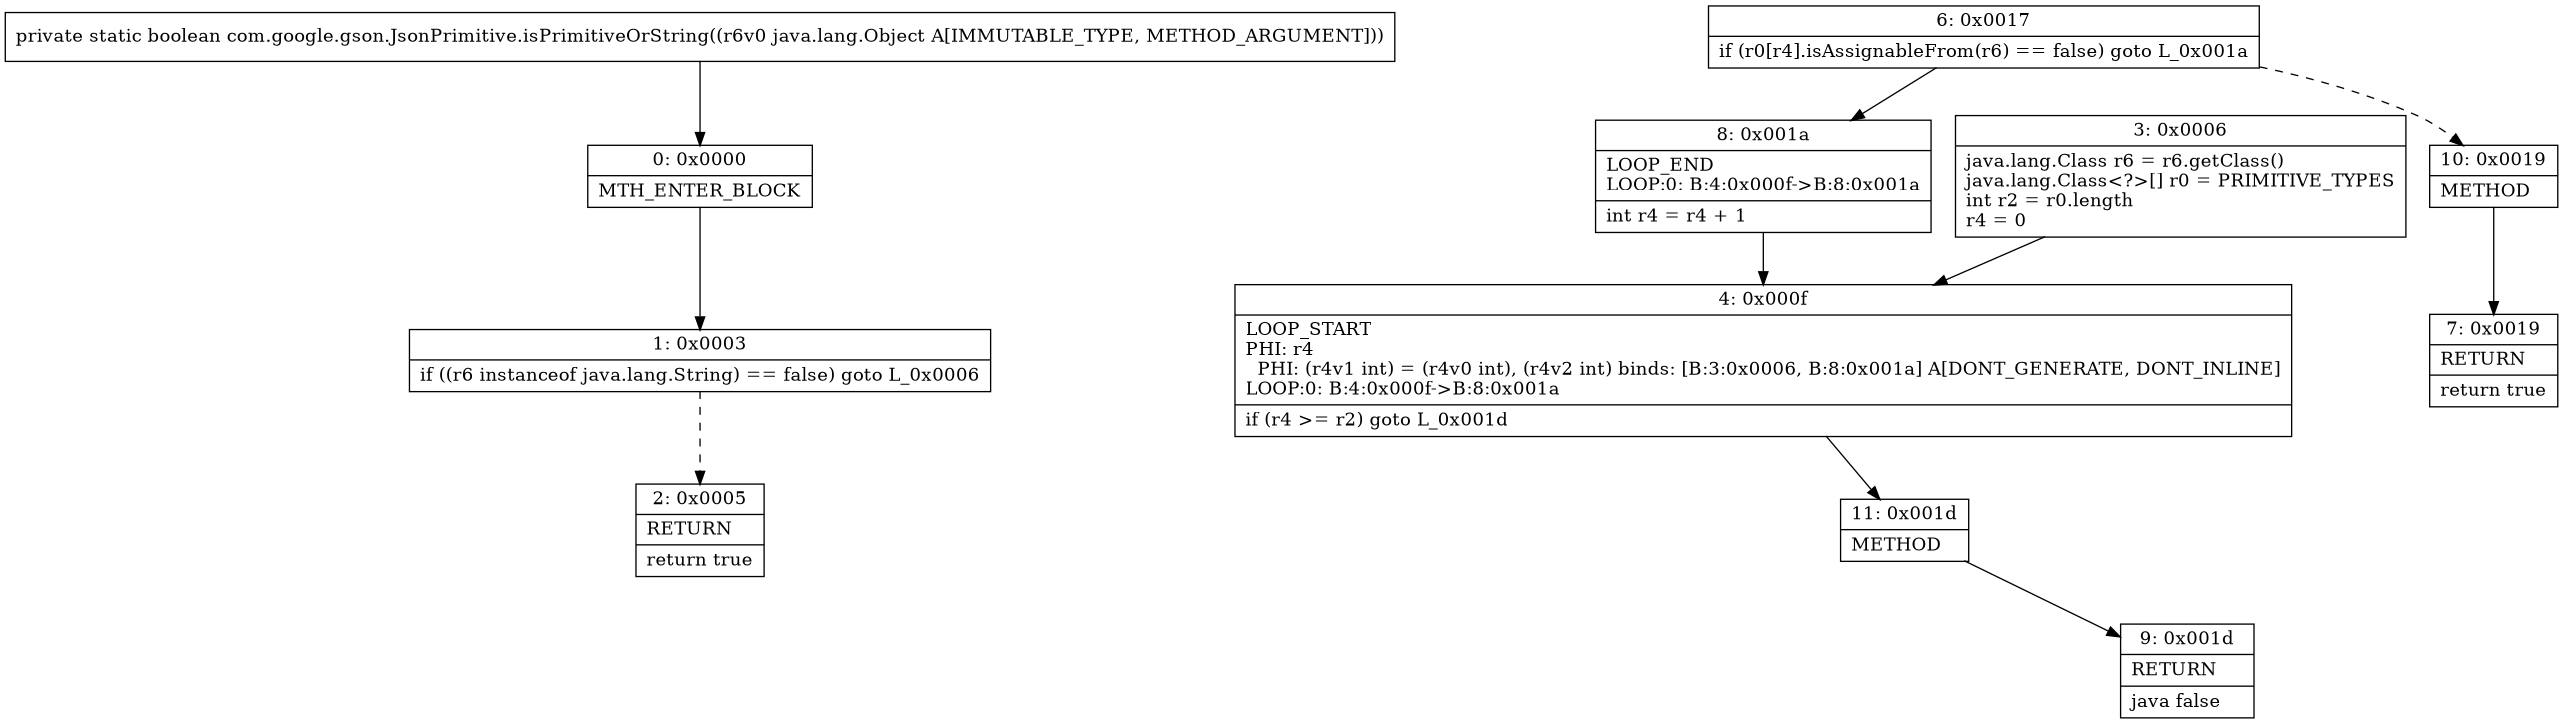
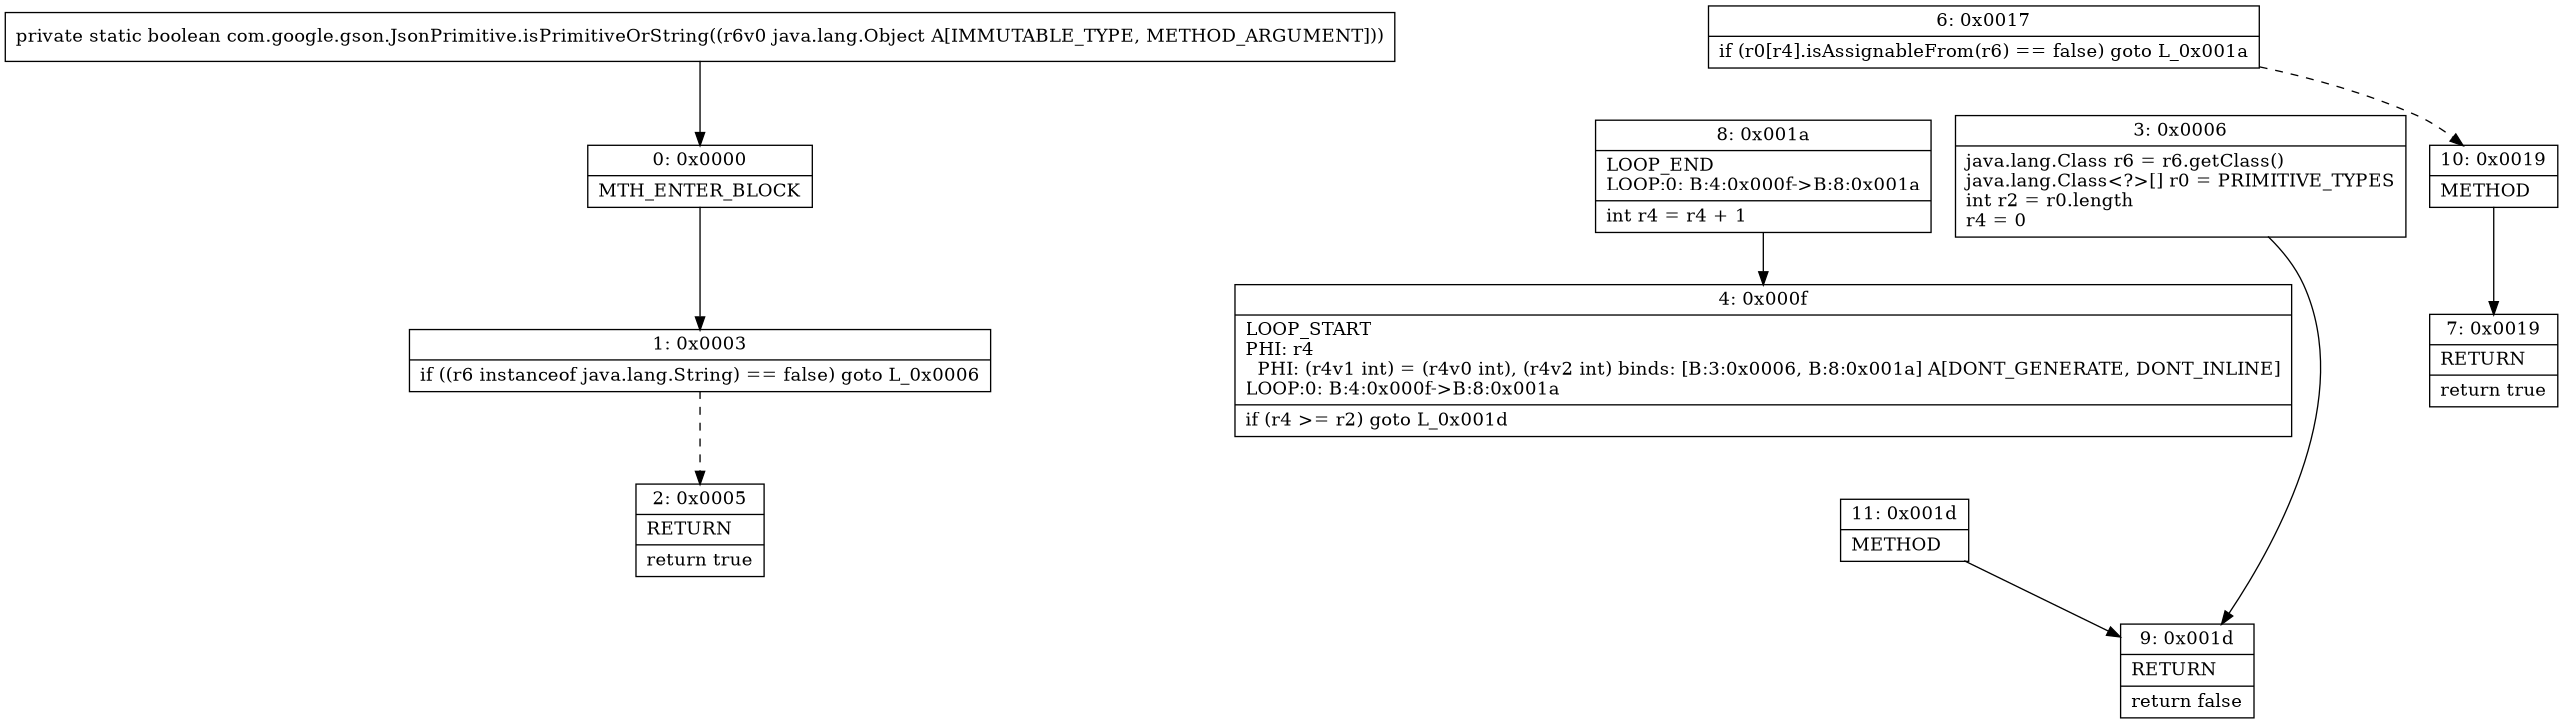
(1899, 91) -> none
(1996, 258) -> (2313, 427)
(1849, 463) -> none
(2176, 701) -> (2187, 701)
